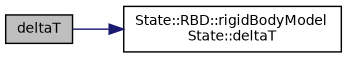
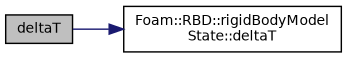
(233, 29) -> (233, 29)
